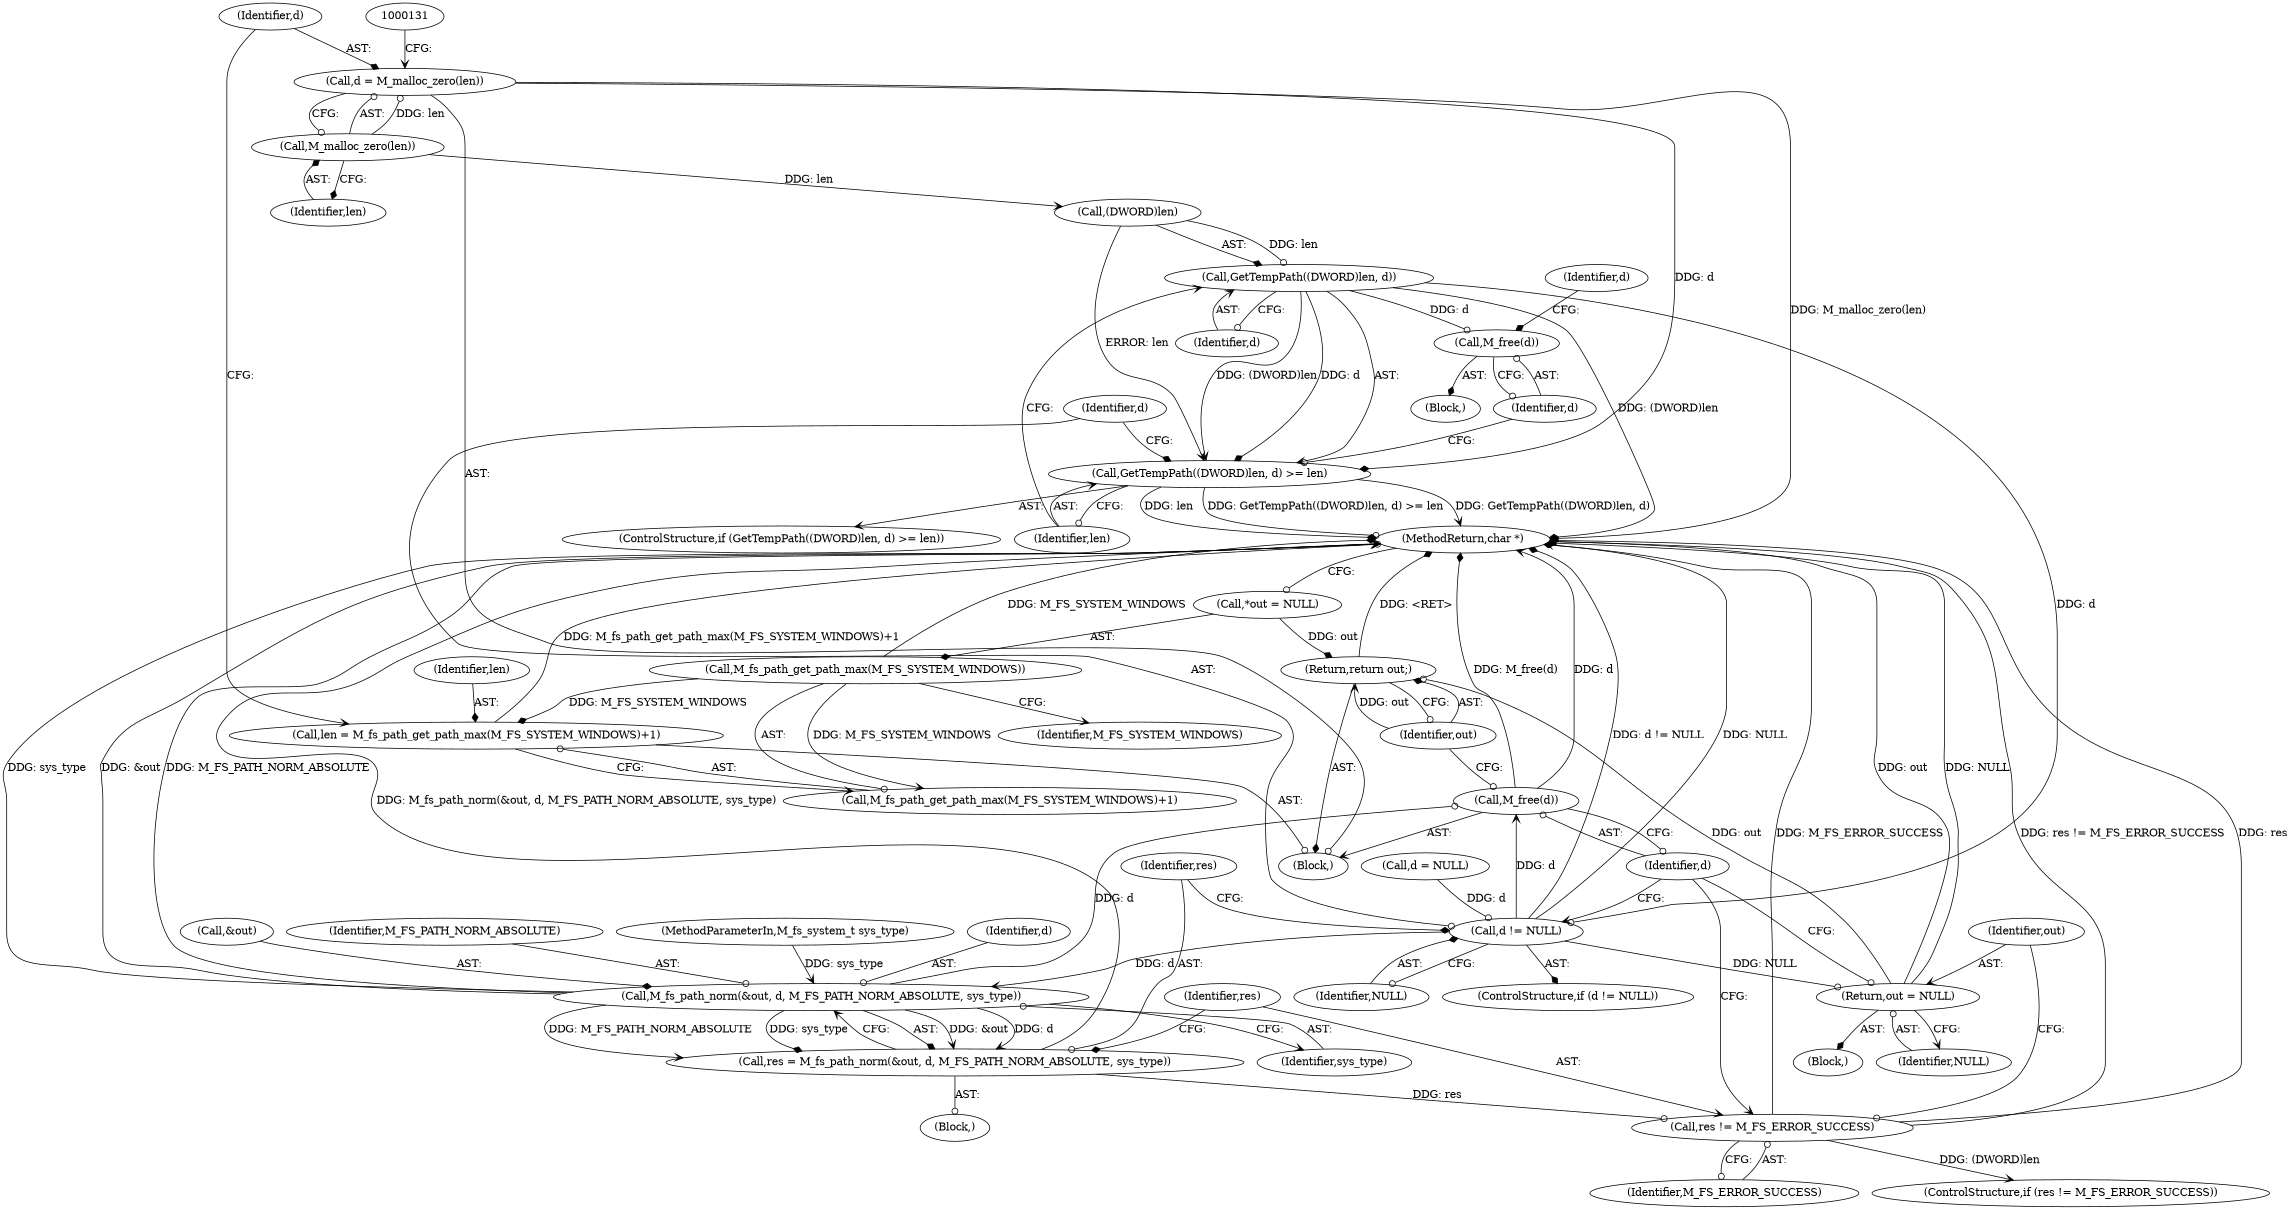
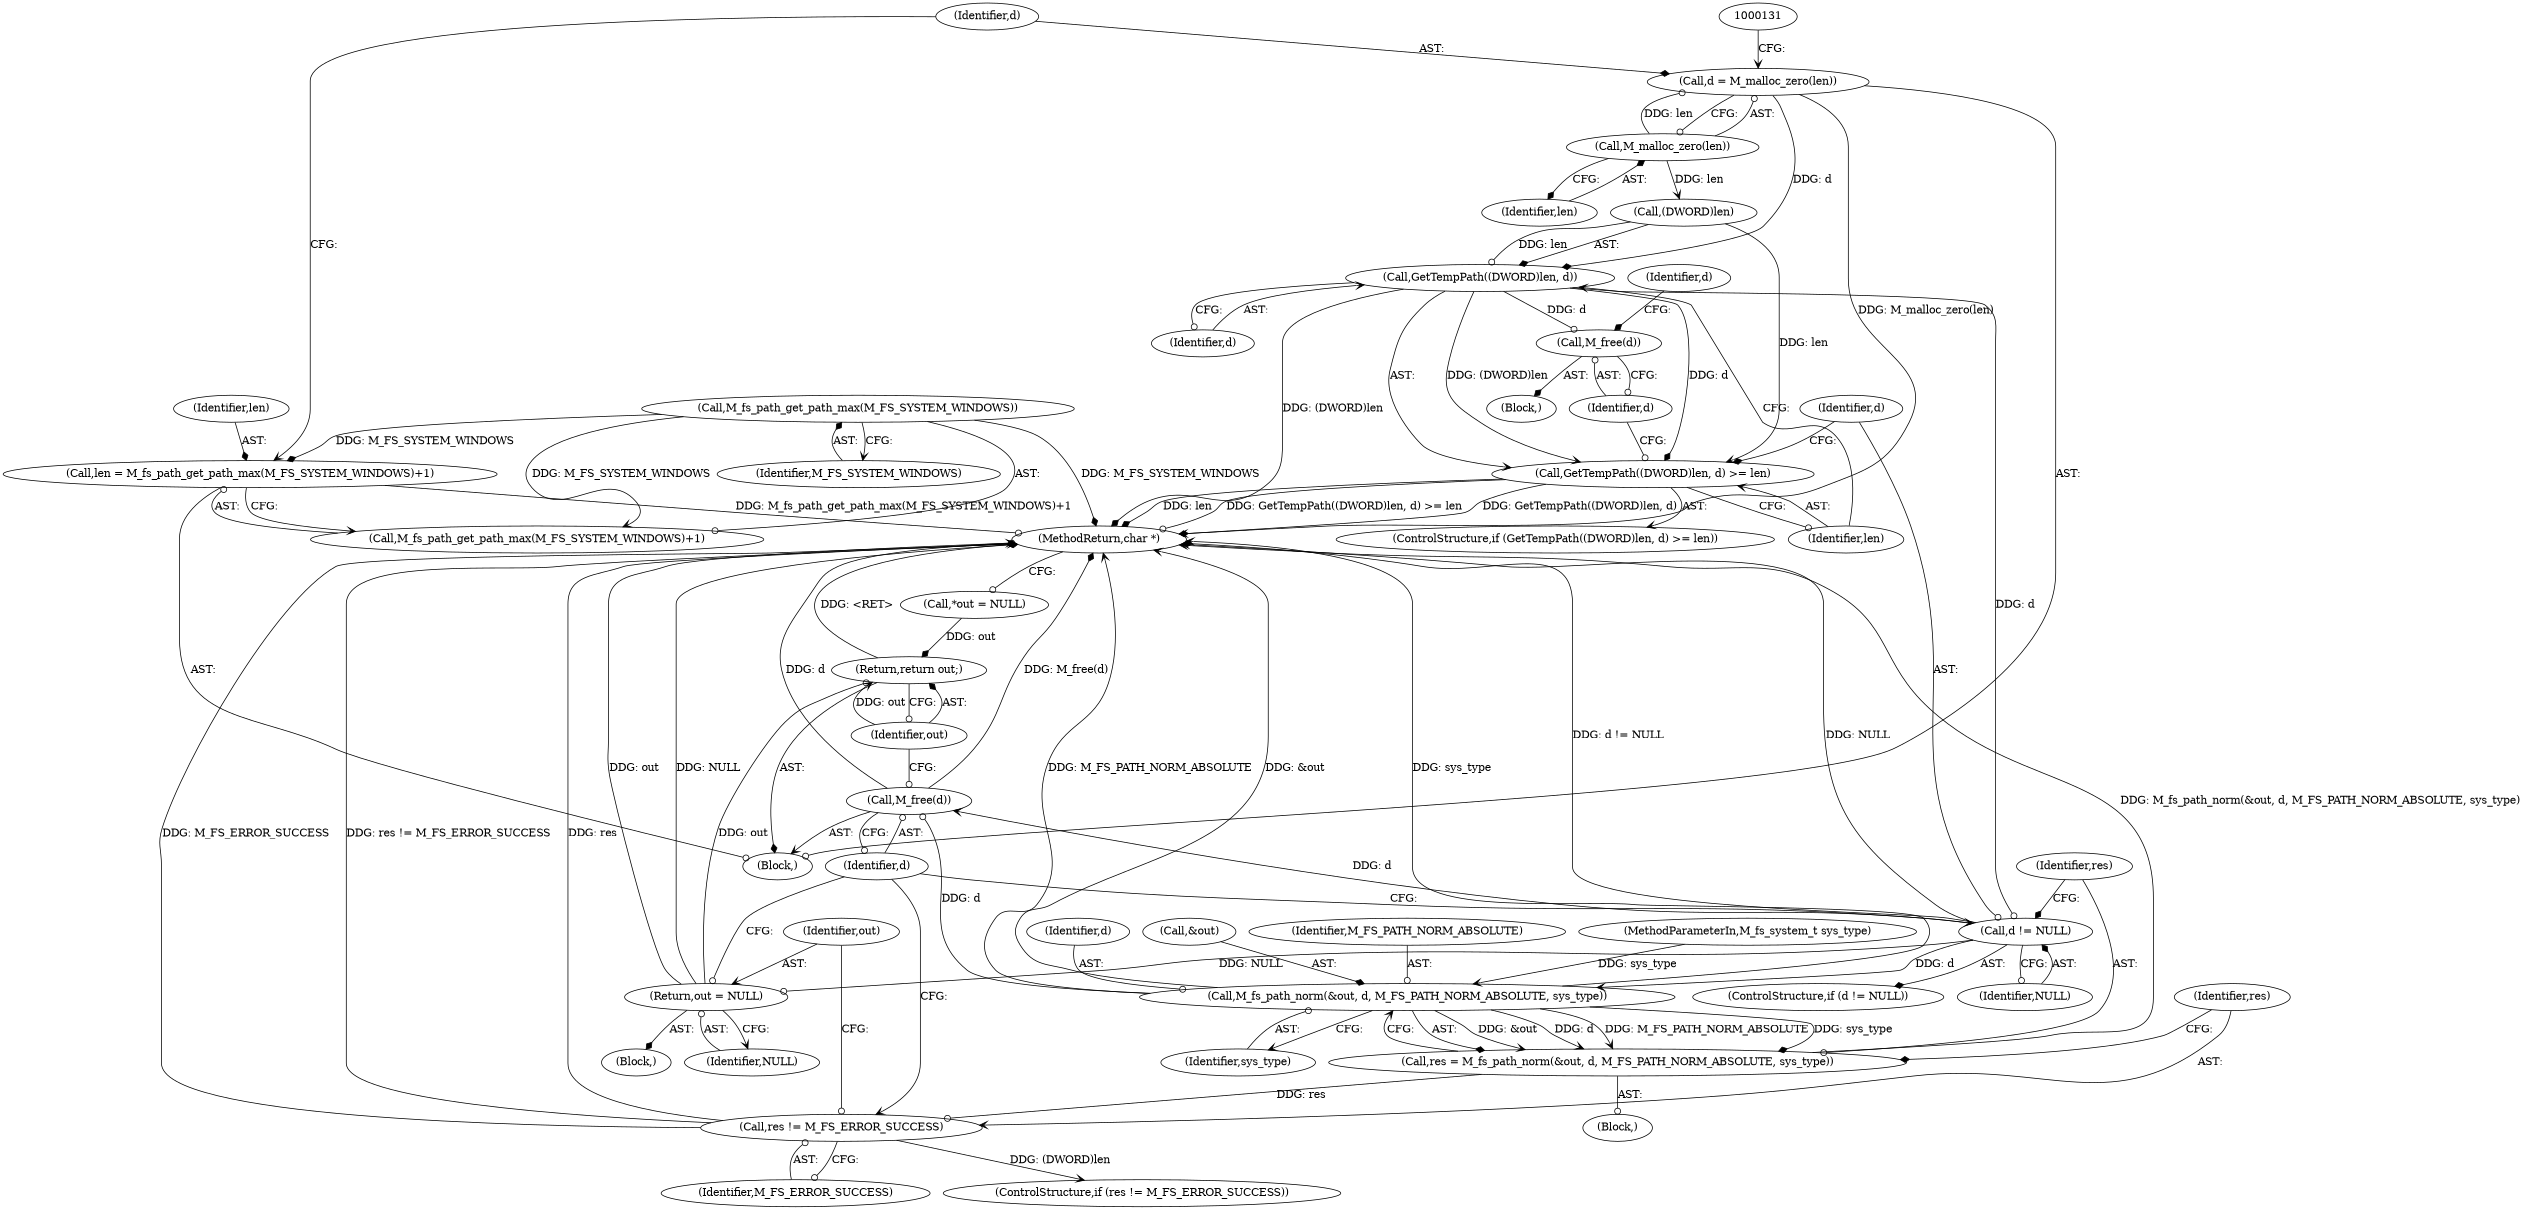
(1497, 109) -> (1739, 236)
(1137, 343) -> (1804, 343)
(1082, 635) -> (833, 446)
(1425, 866) -> none
